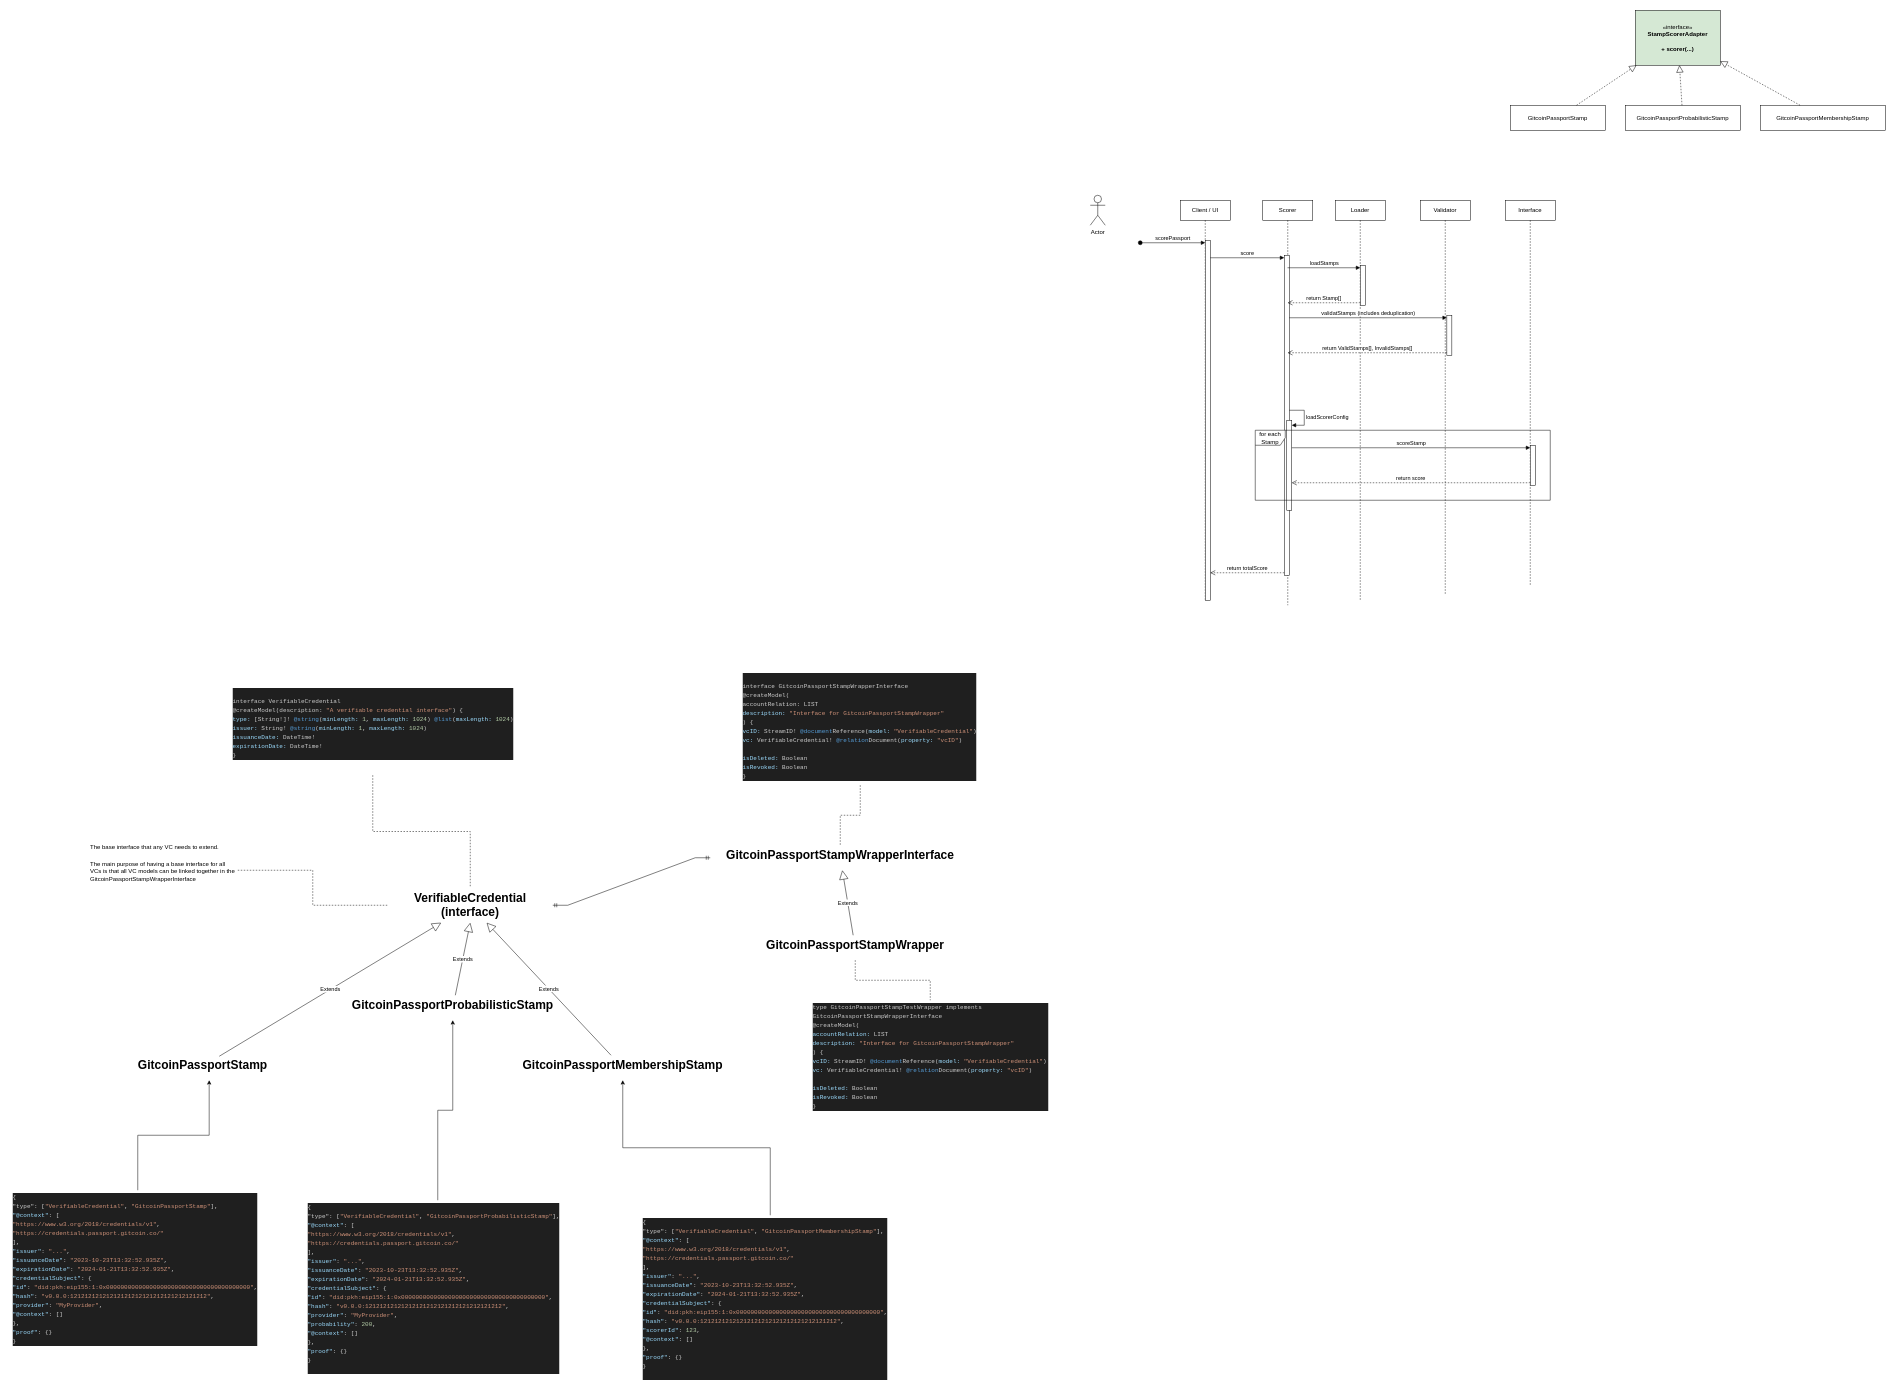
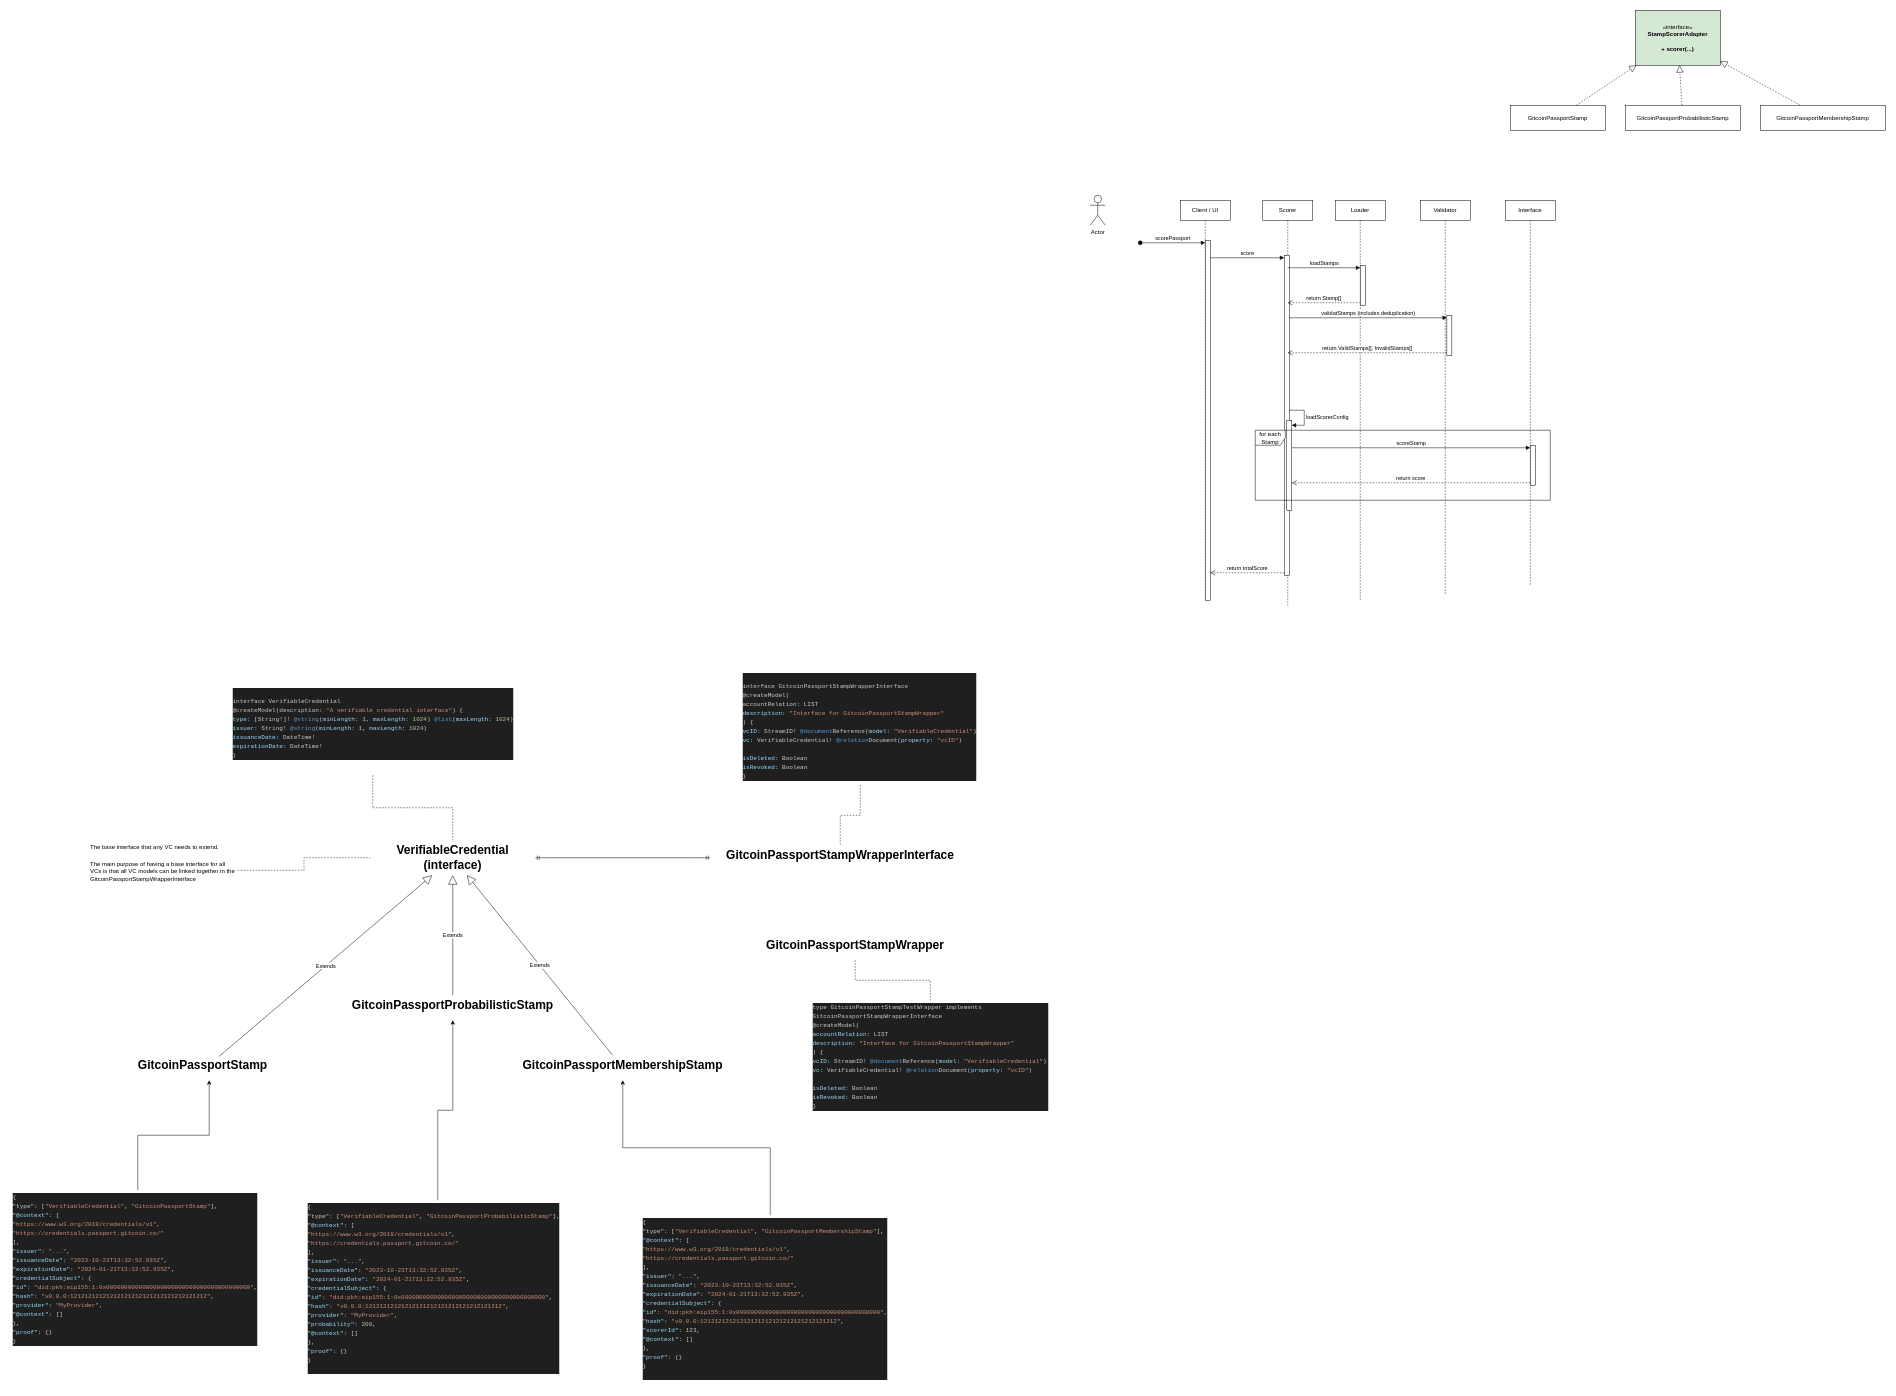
(470, 905) -> (453, 858)
(848, 907) -> none
